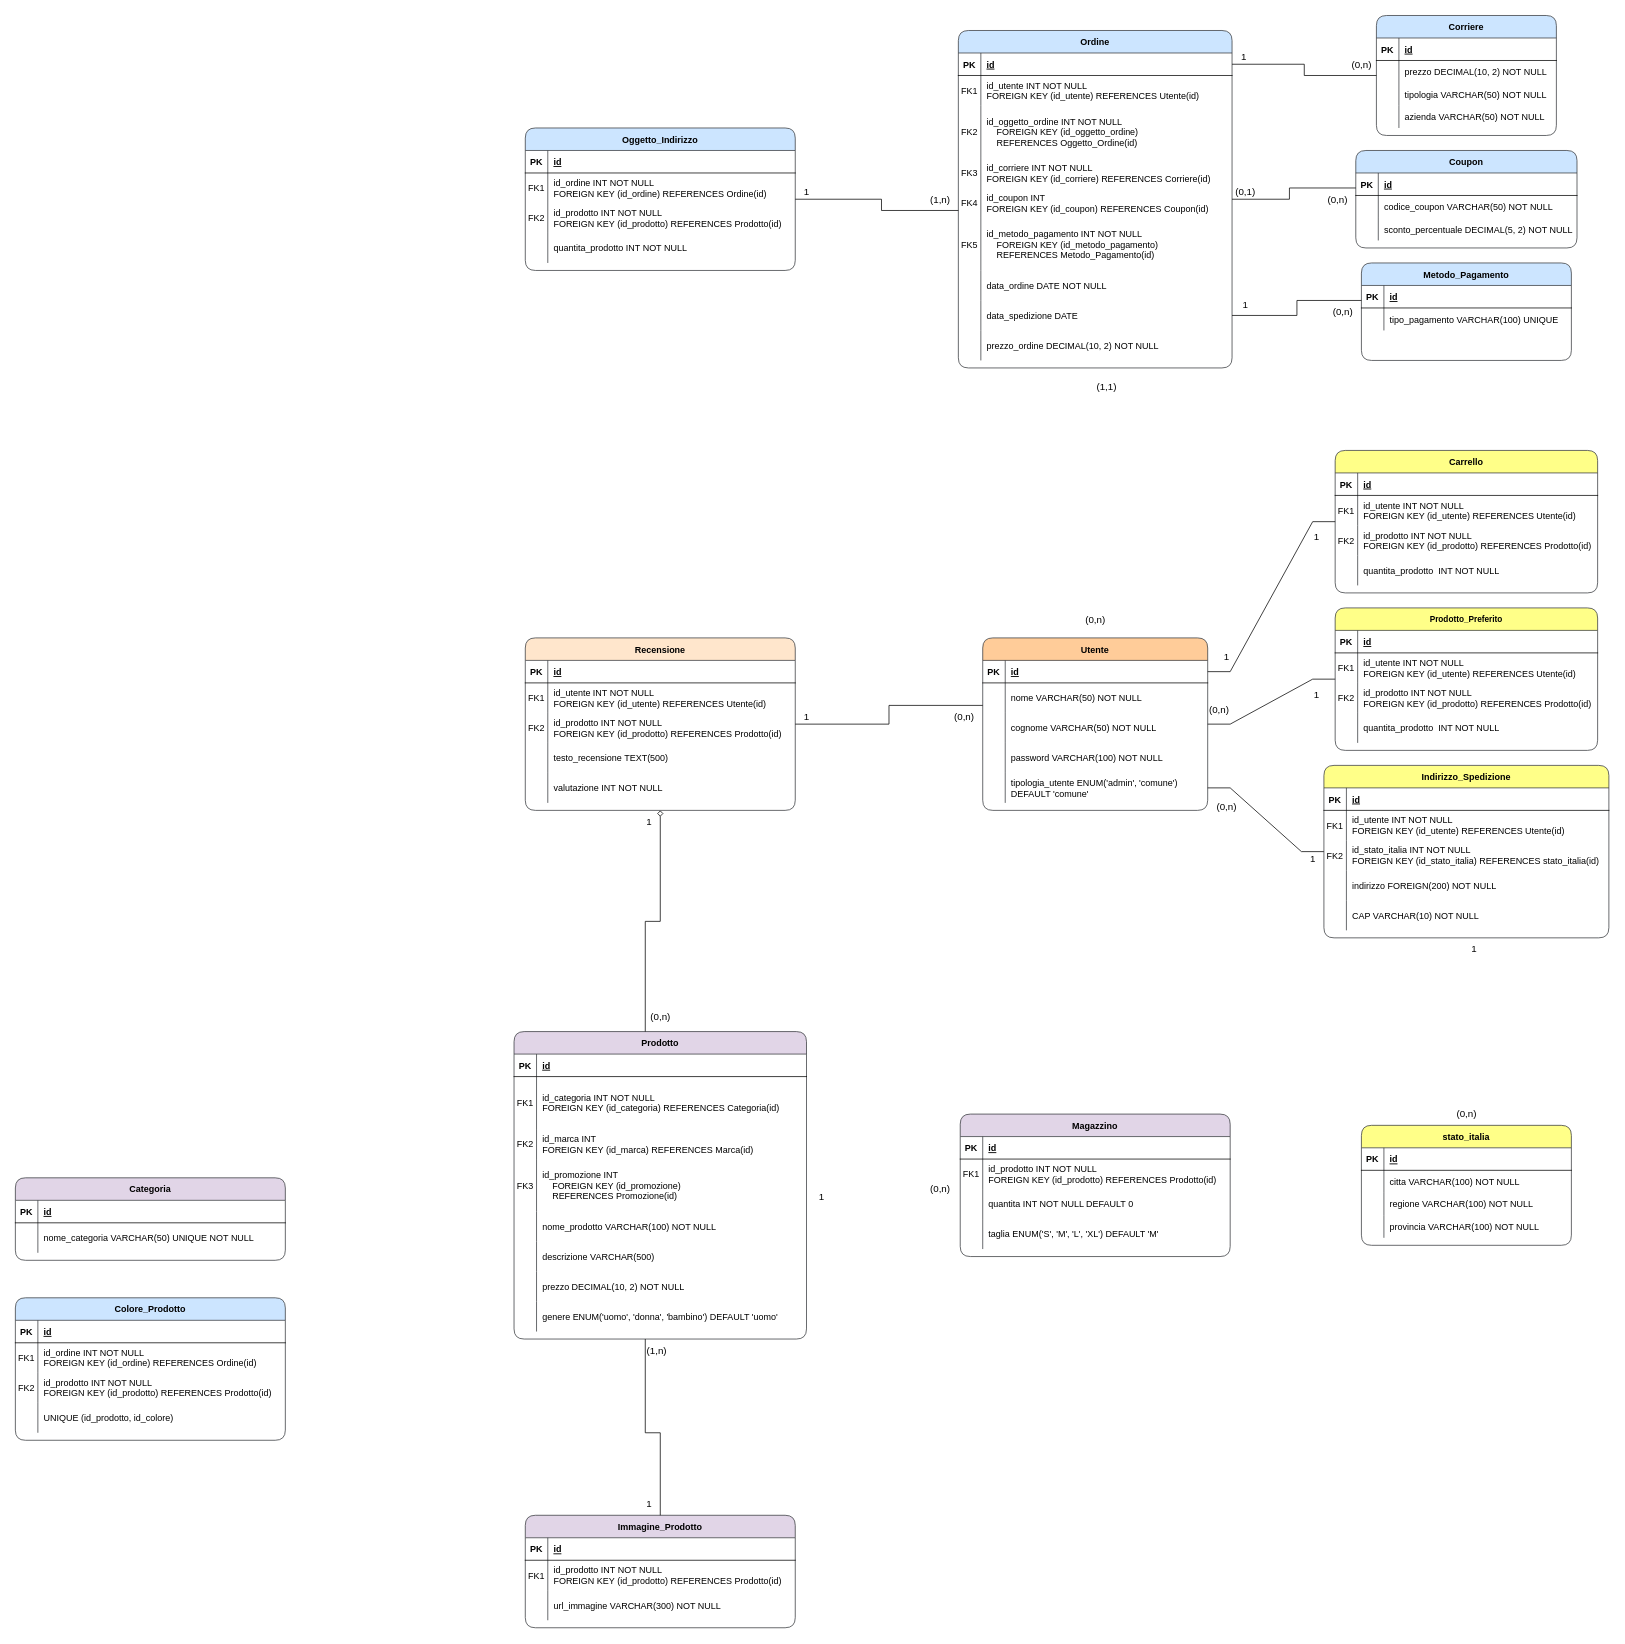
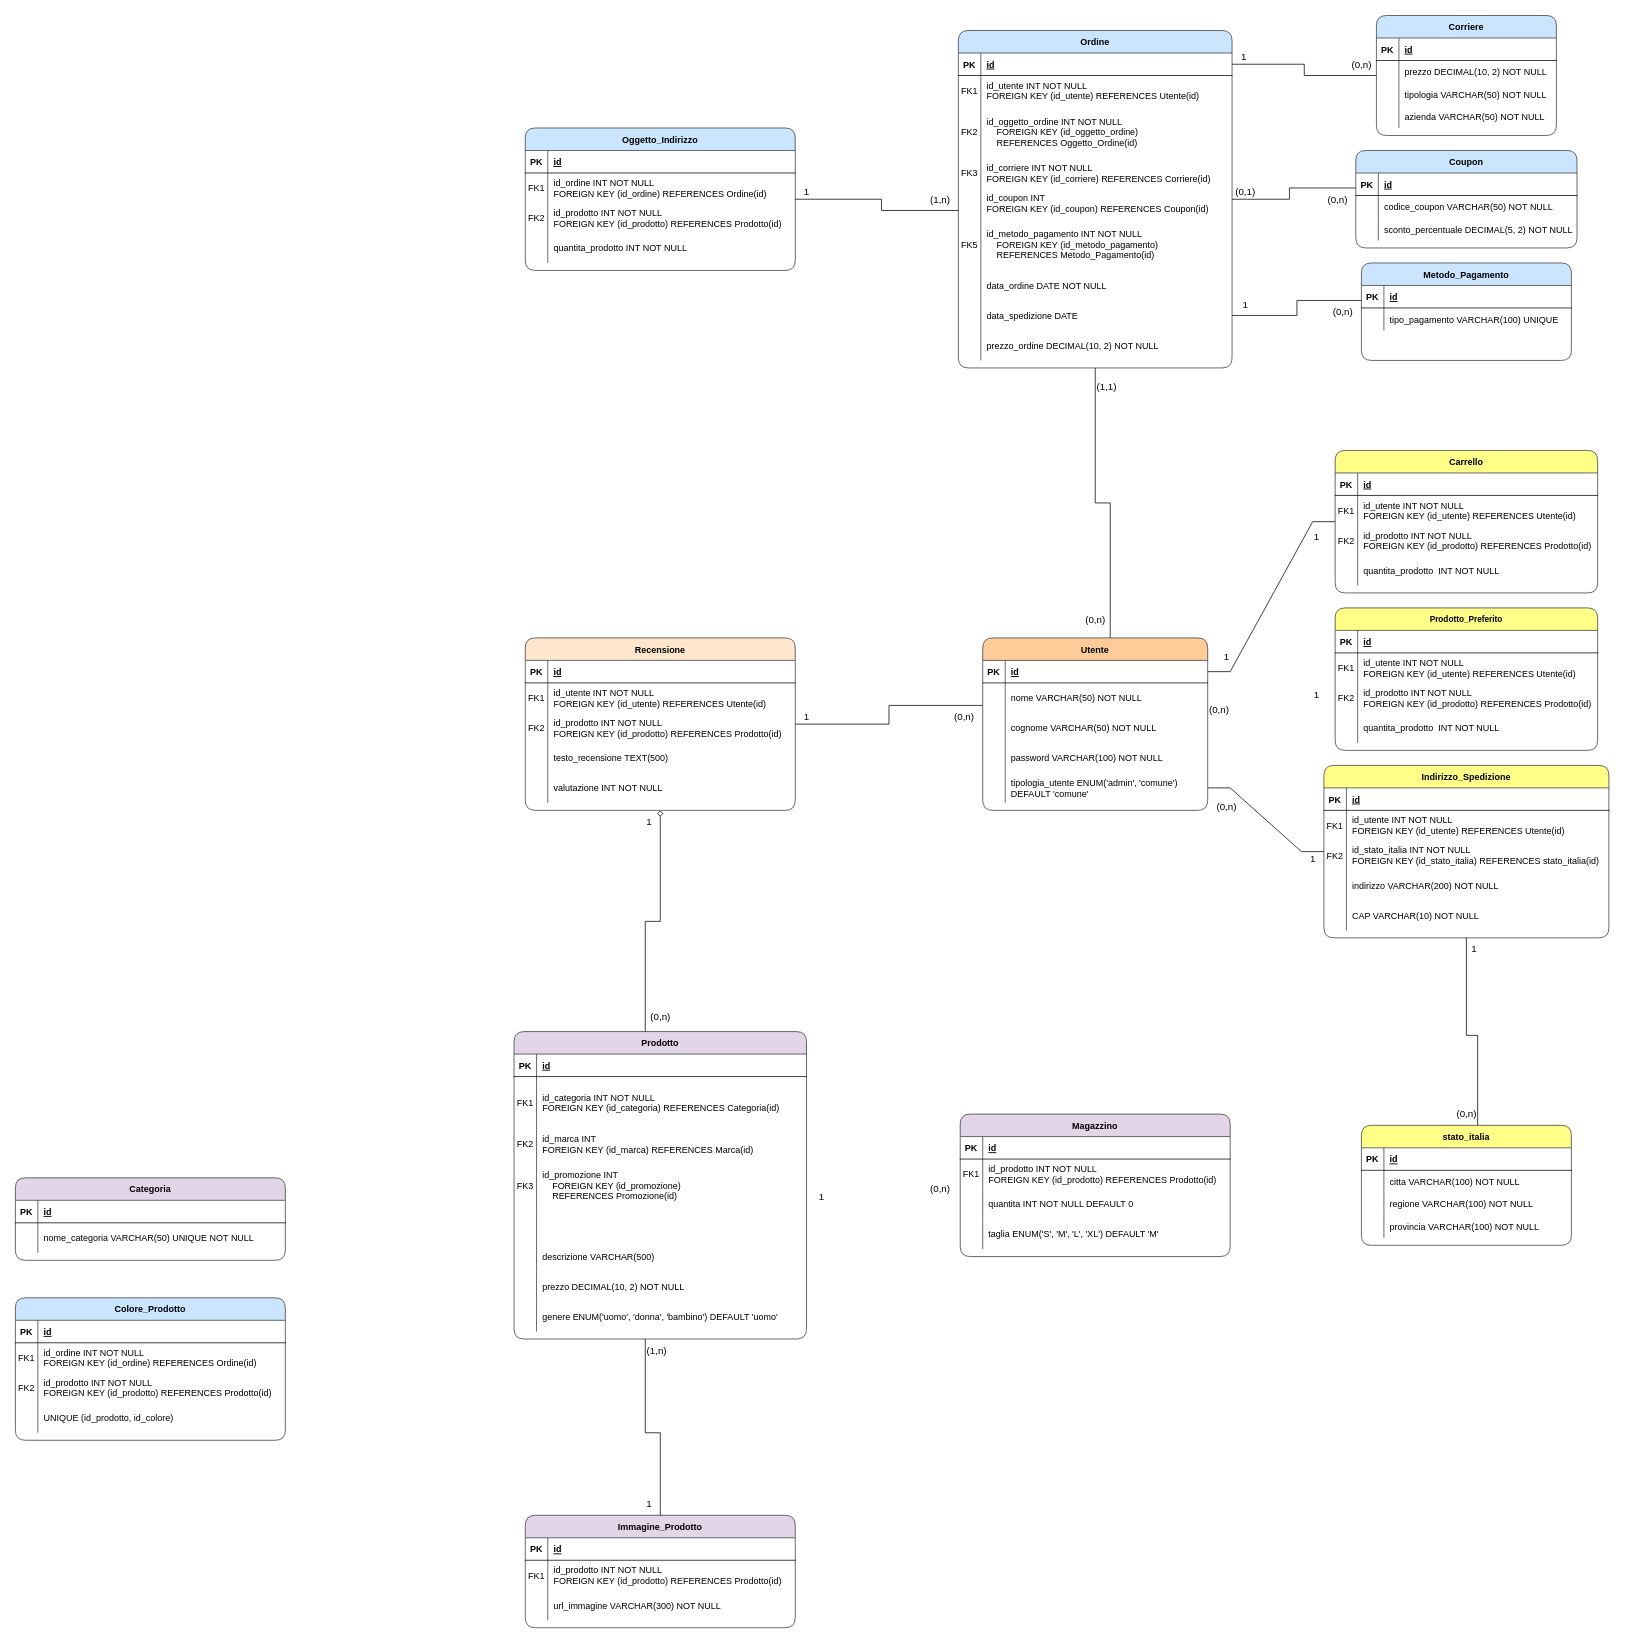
(970, 203) -> none
none -> (1103, 503)
(1271, 702) -> none
(1423, 886) -> (1423, 886)
none -> (1470, 1035)
(672, 1227) -> none
